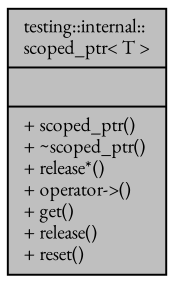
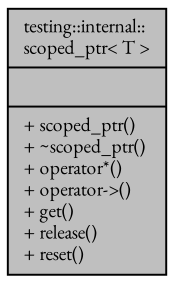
(65, 168) -> (73, 168)
